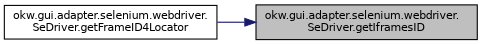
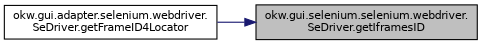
(367, 22) -> (367, 22)
